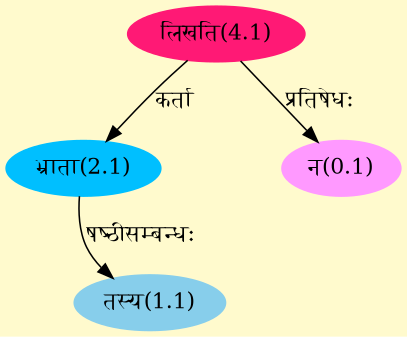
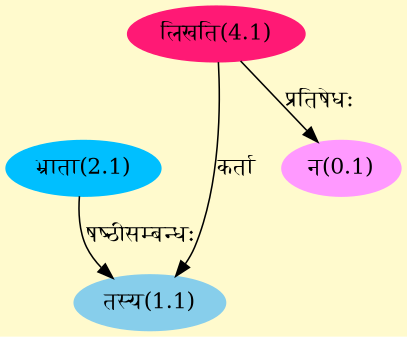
(151, 94) -> (215, 165)
